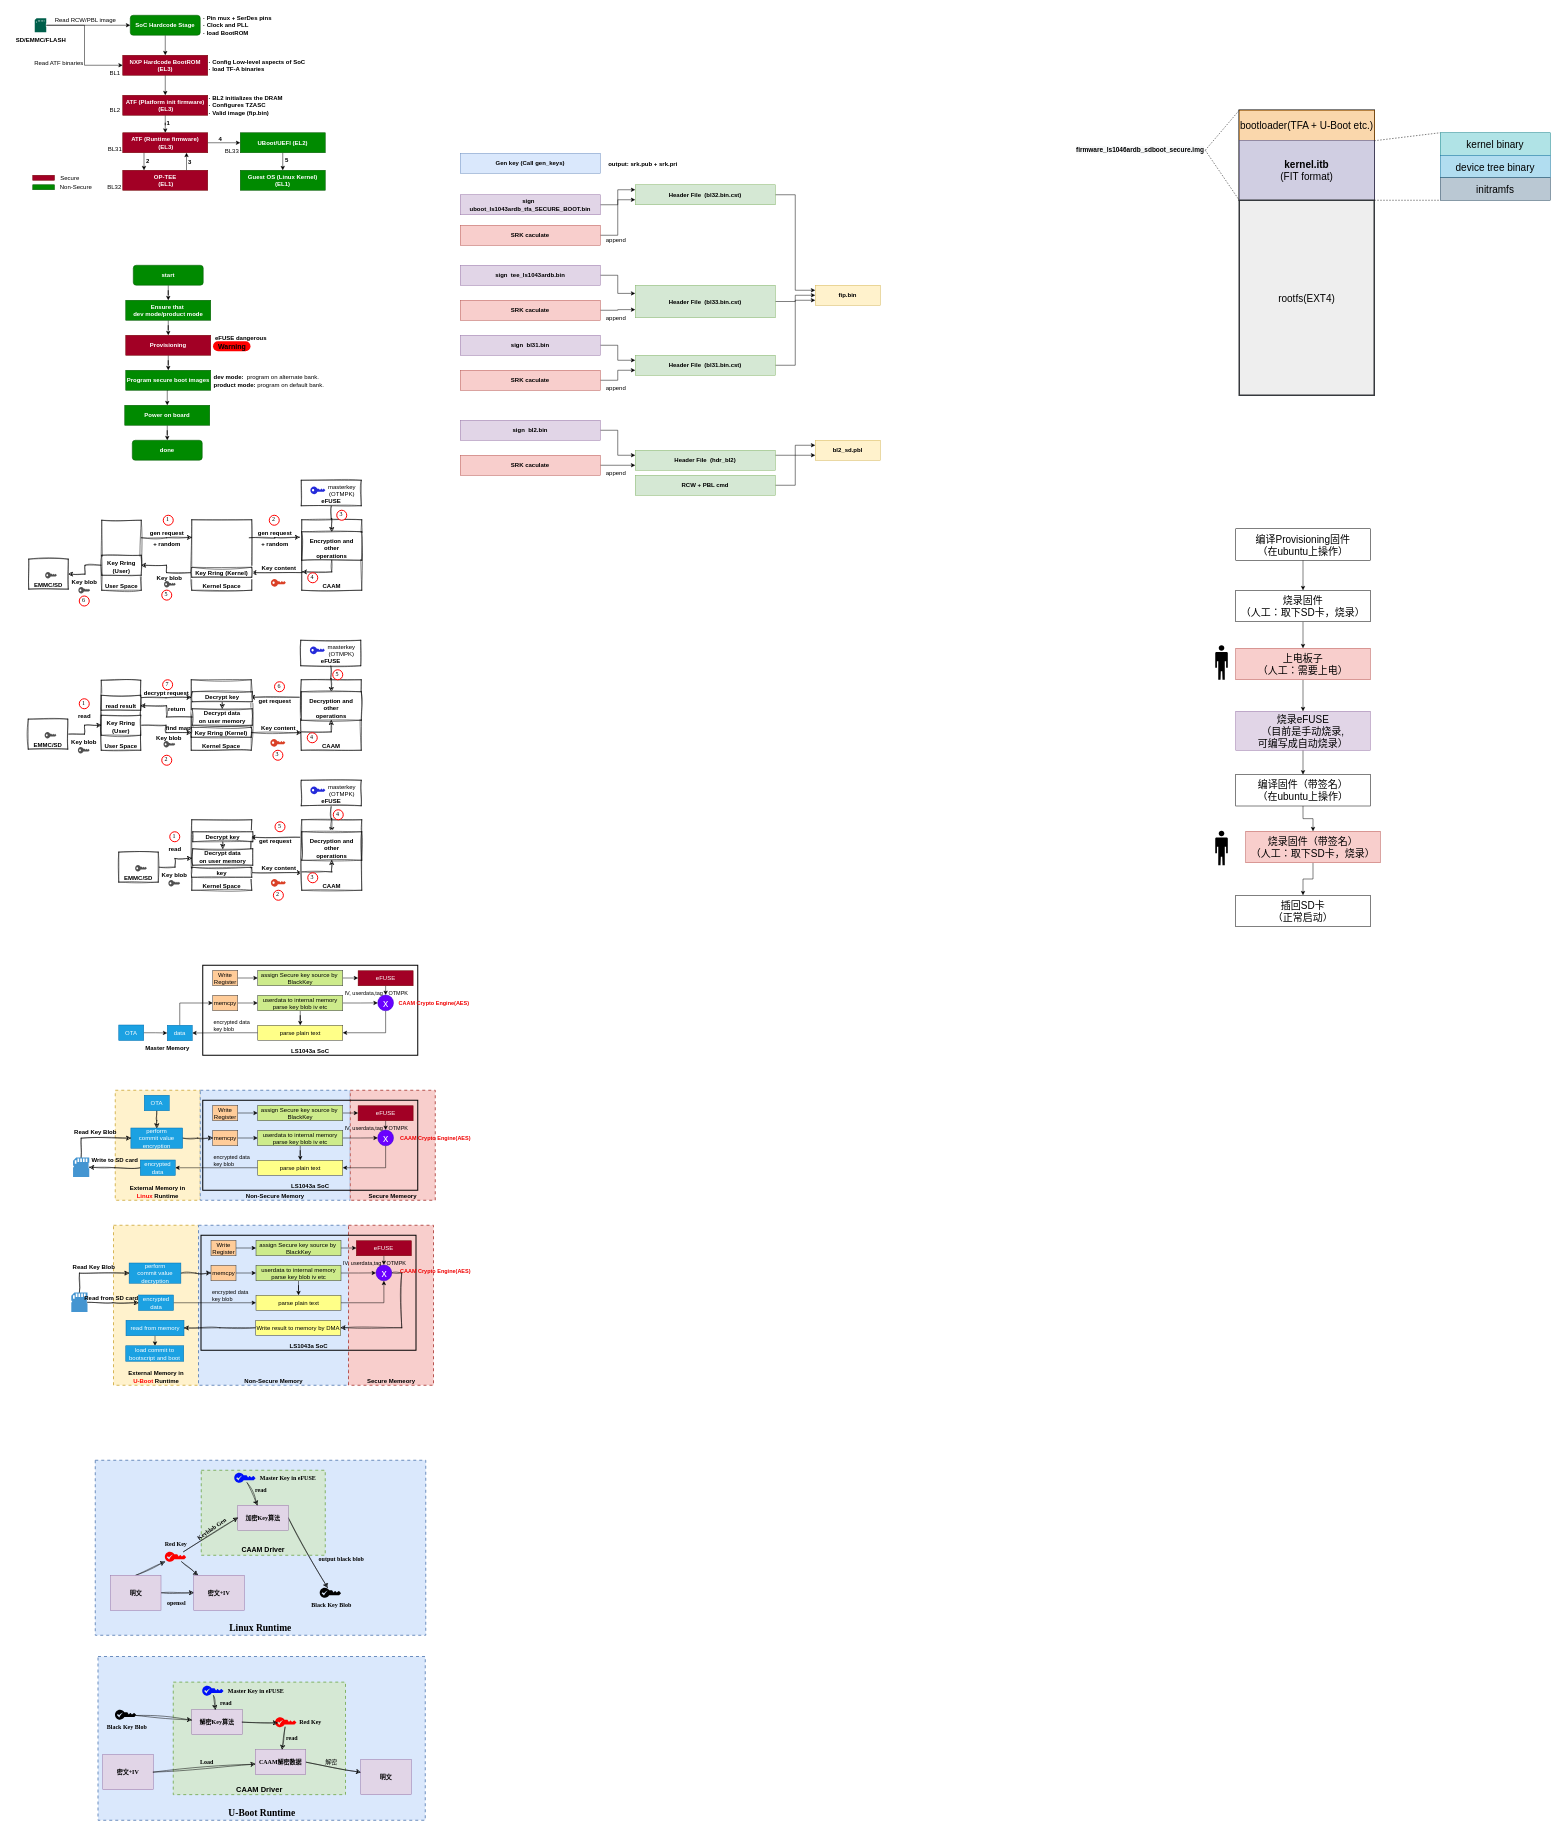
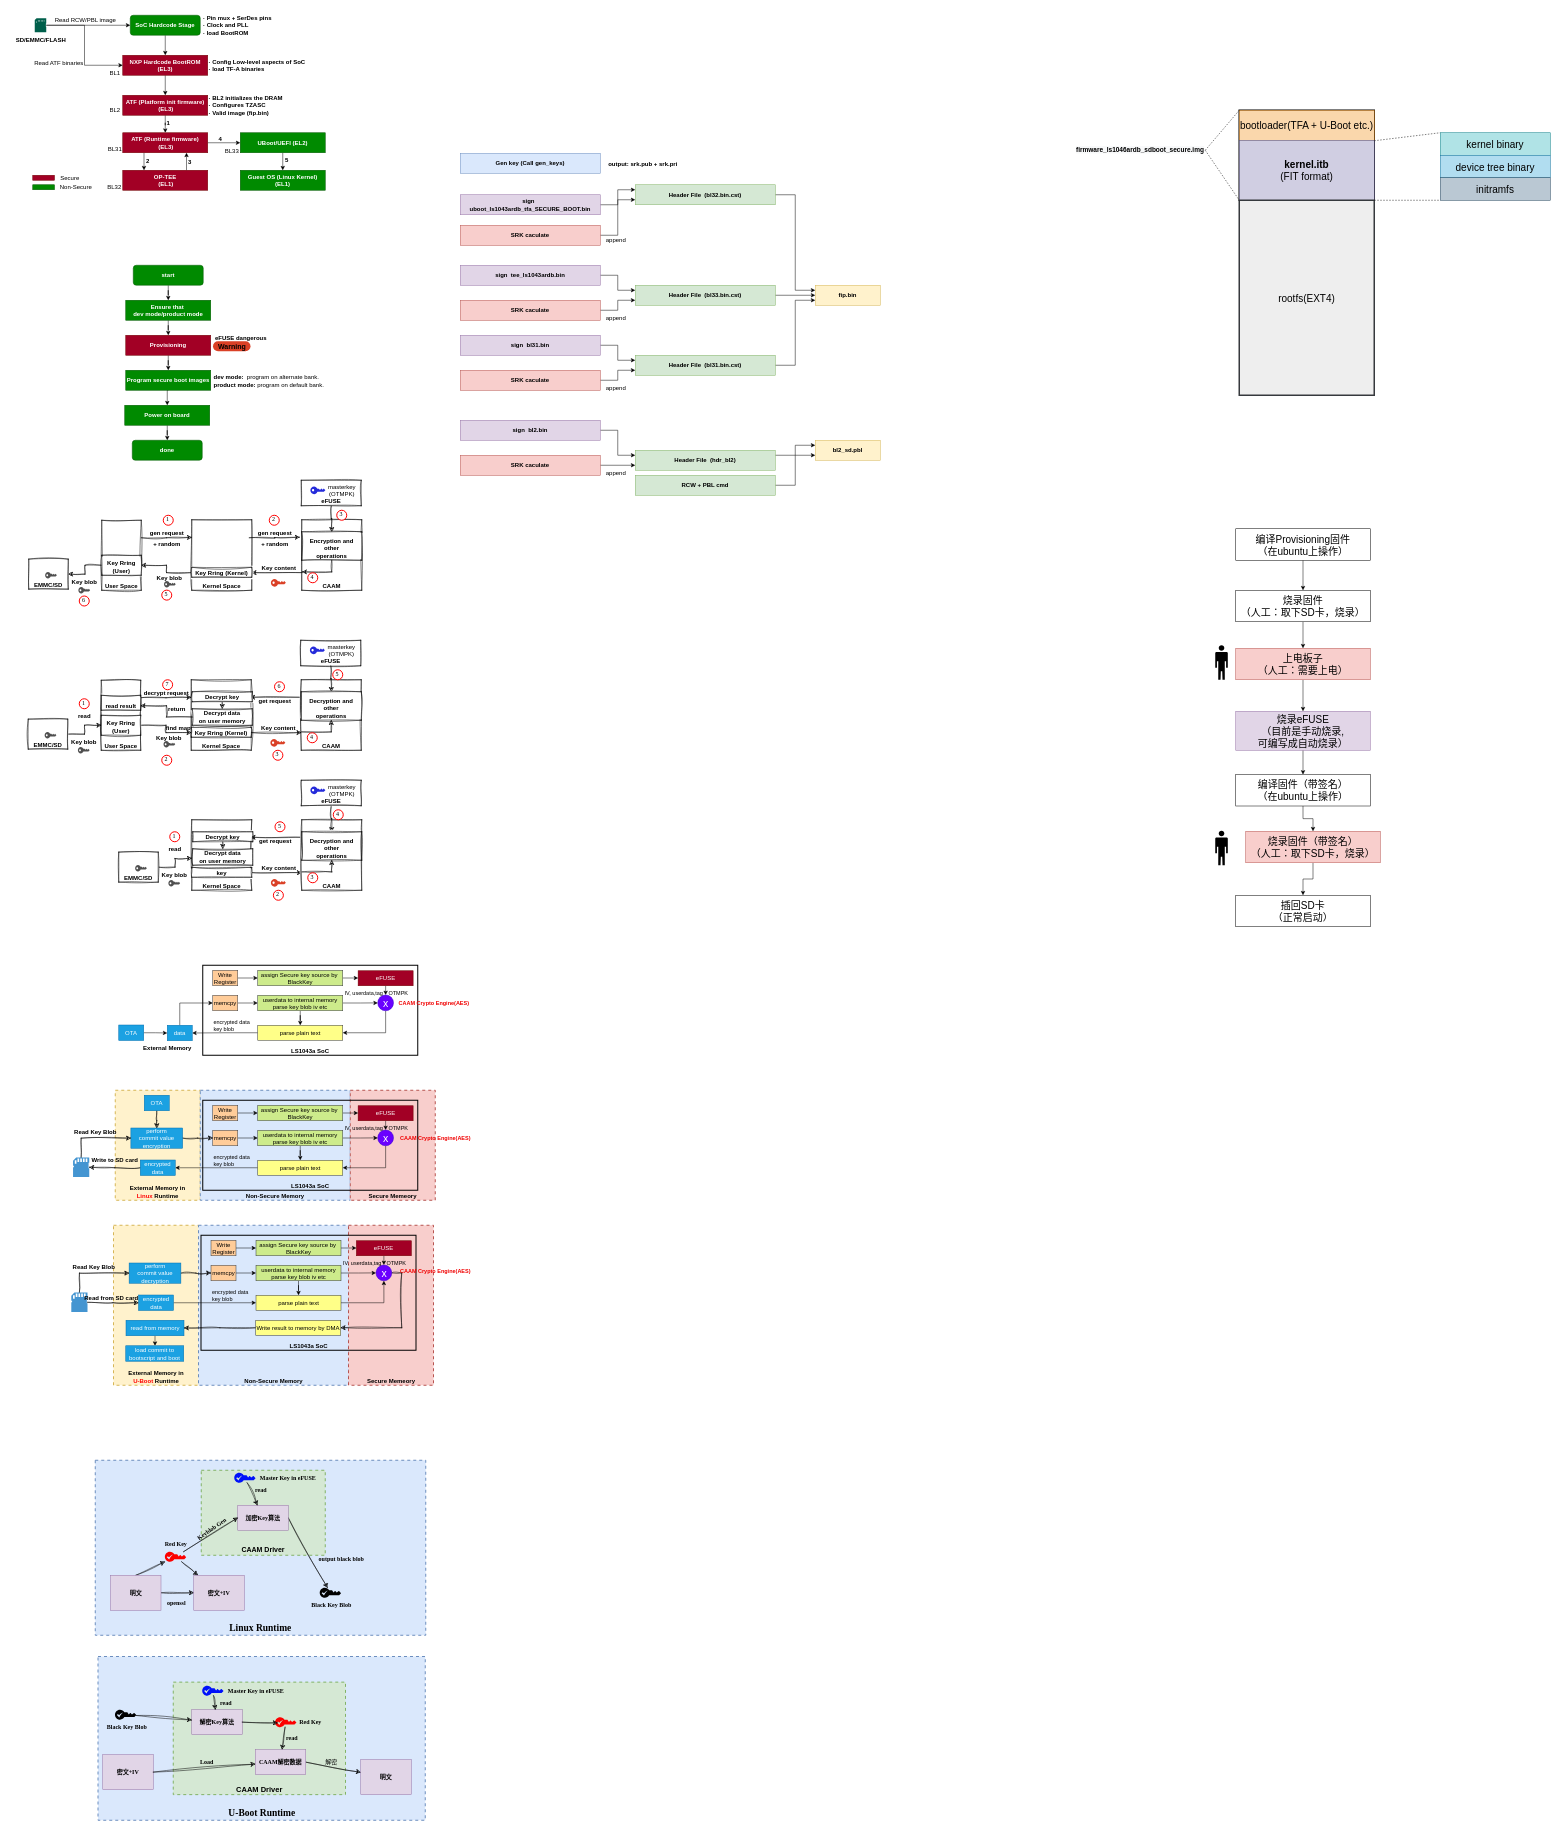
(705, 302) -> (705, 295)
(232, 346) -> (232, 346)
(168, 1048) -> (168, 1048)
